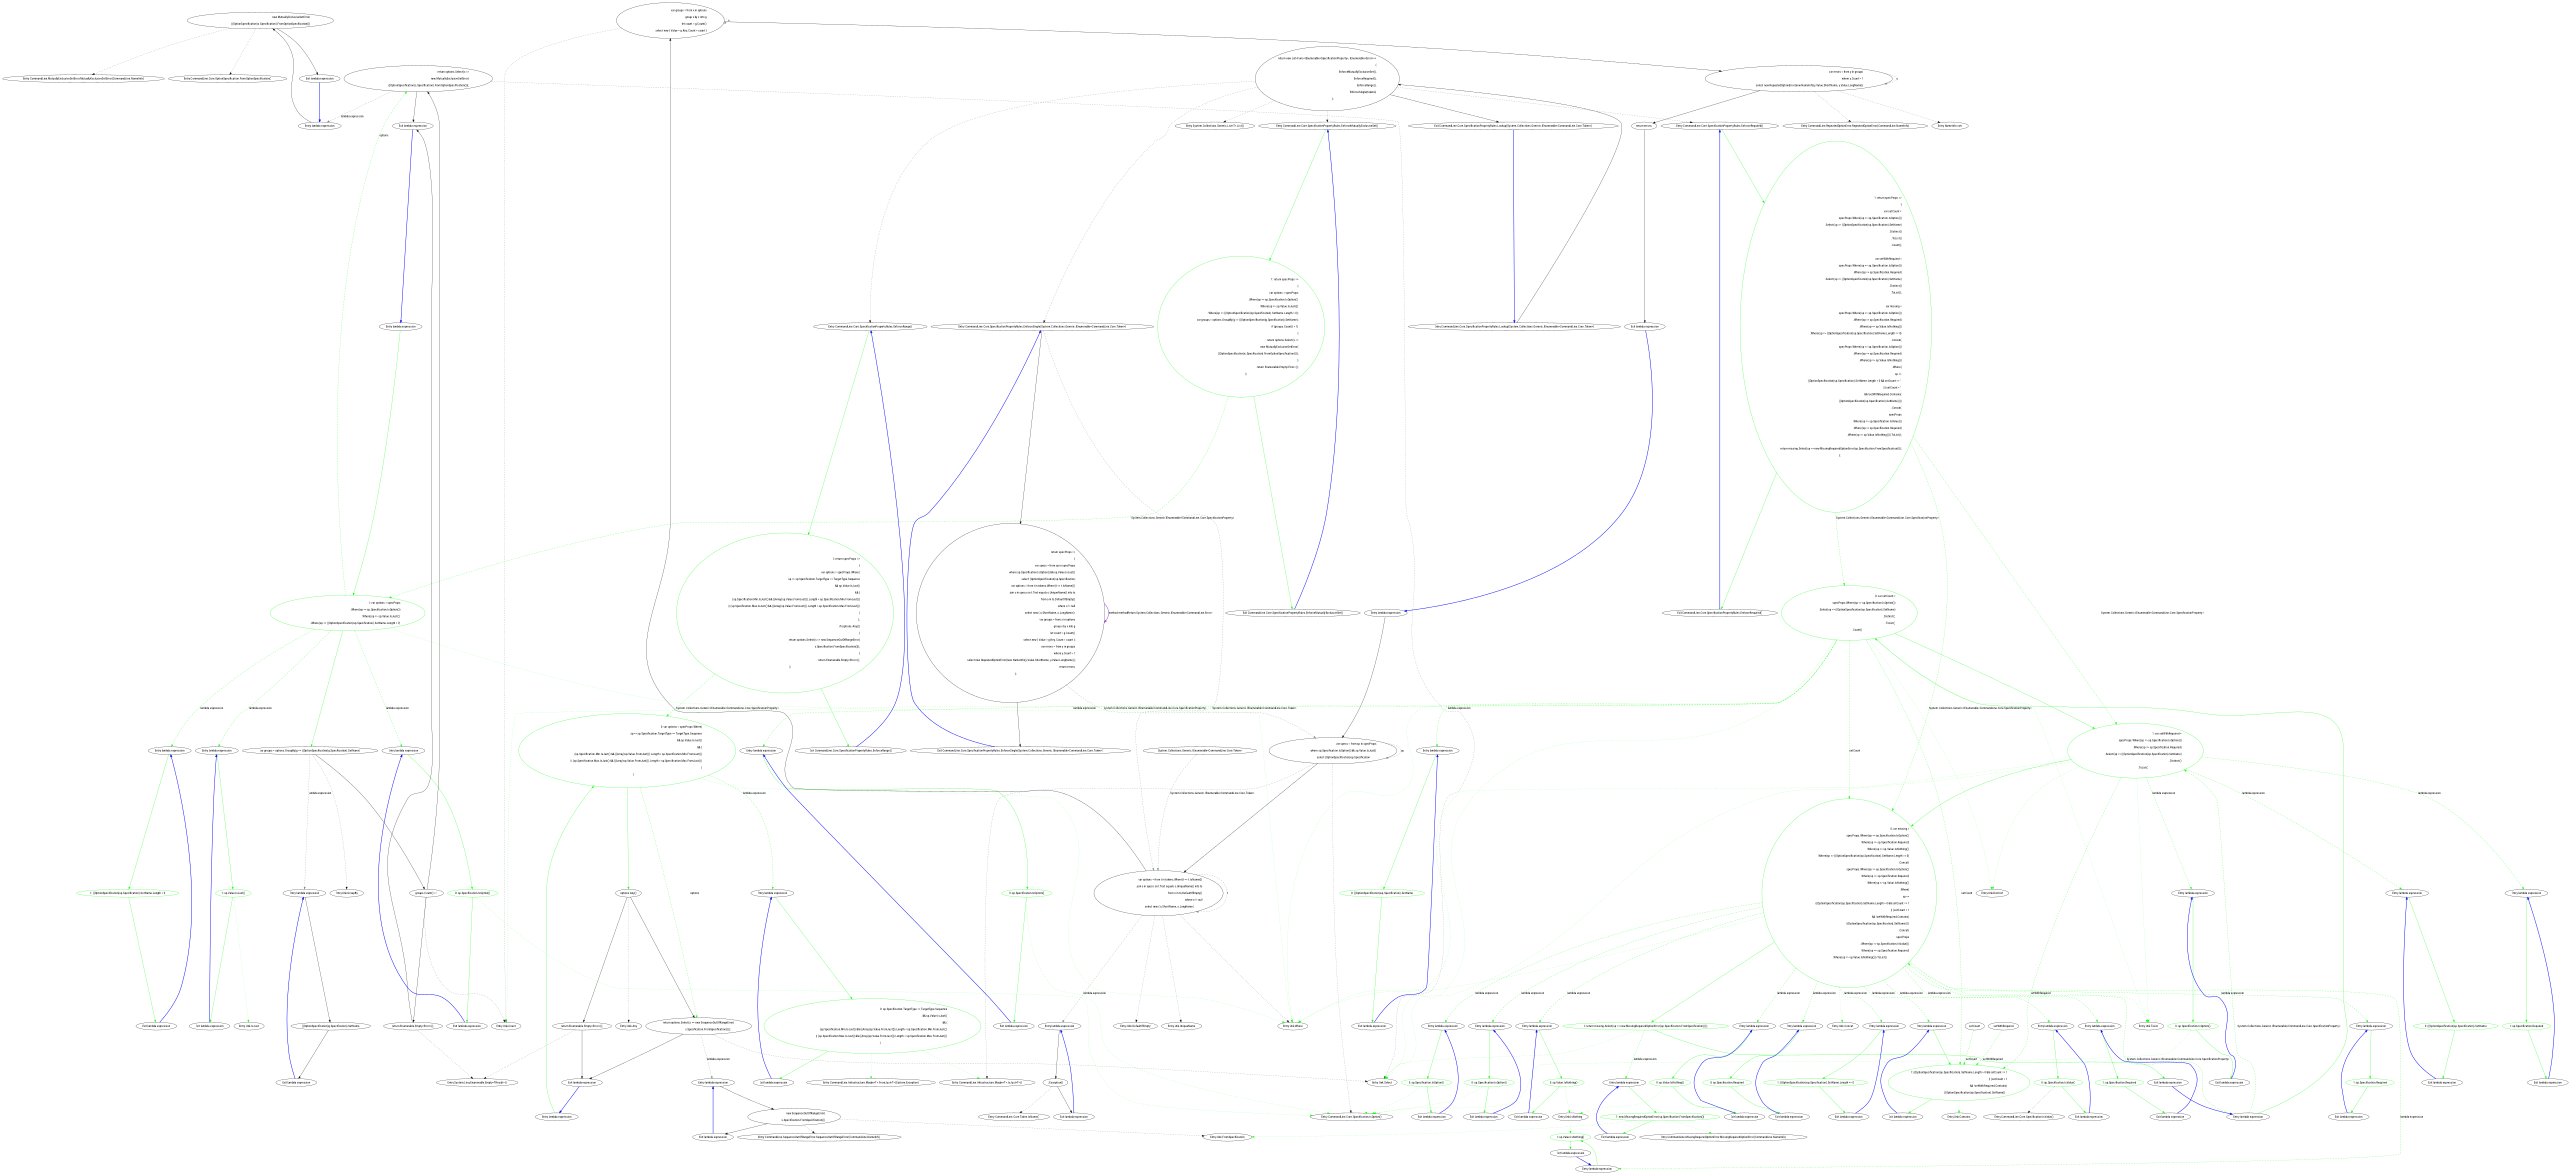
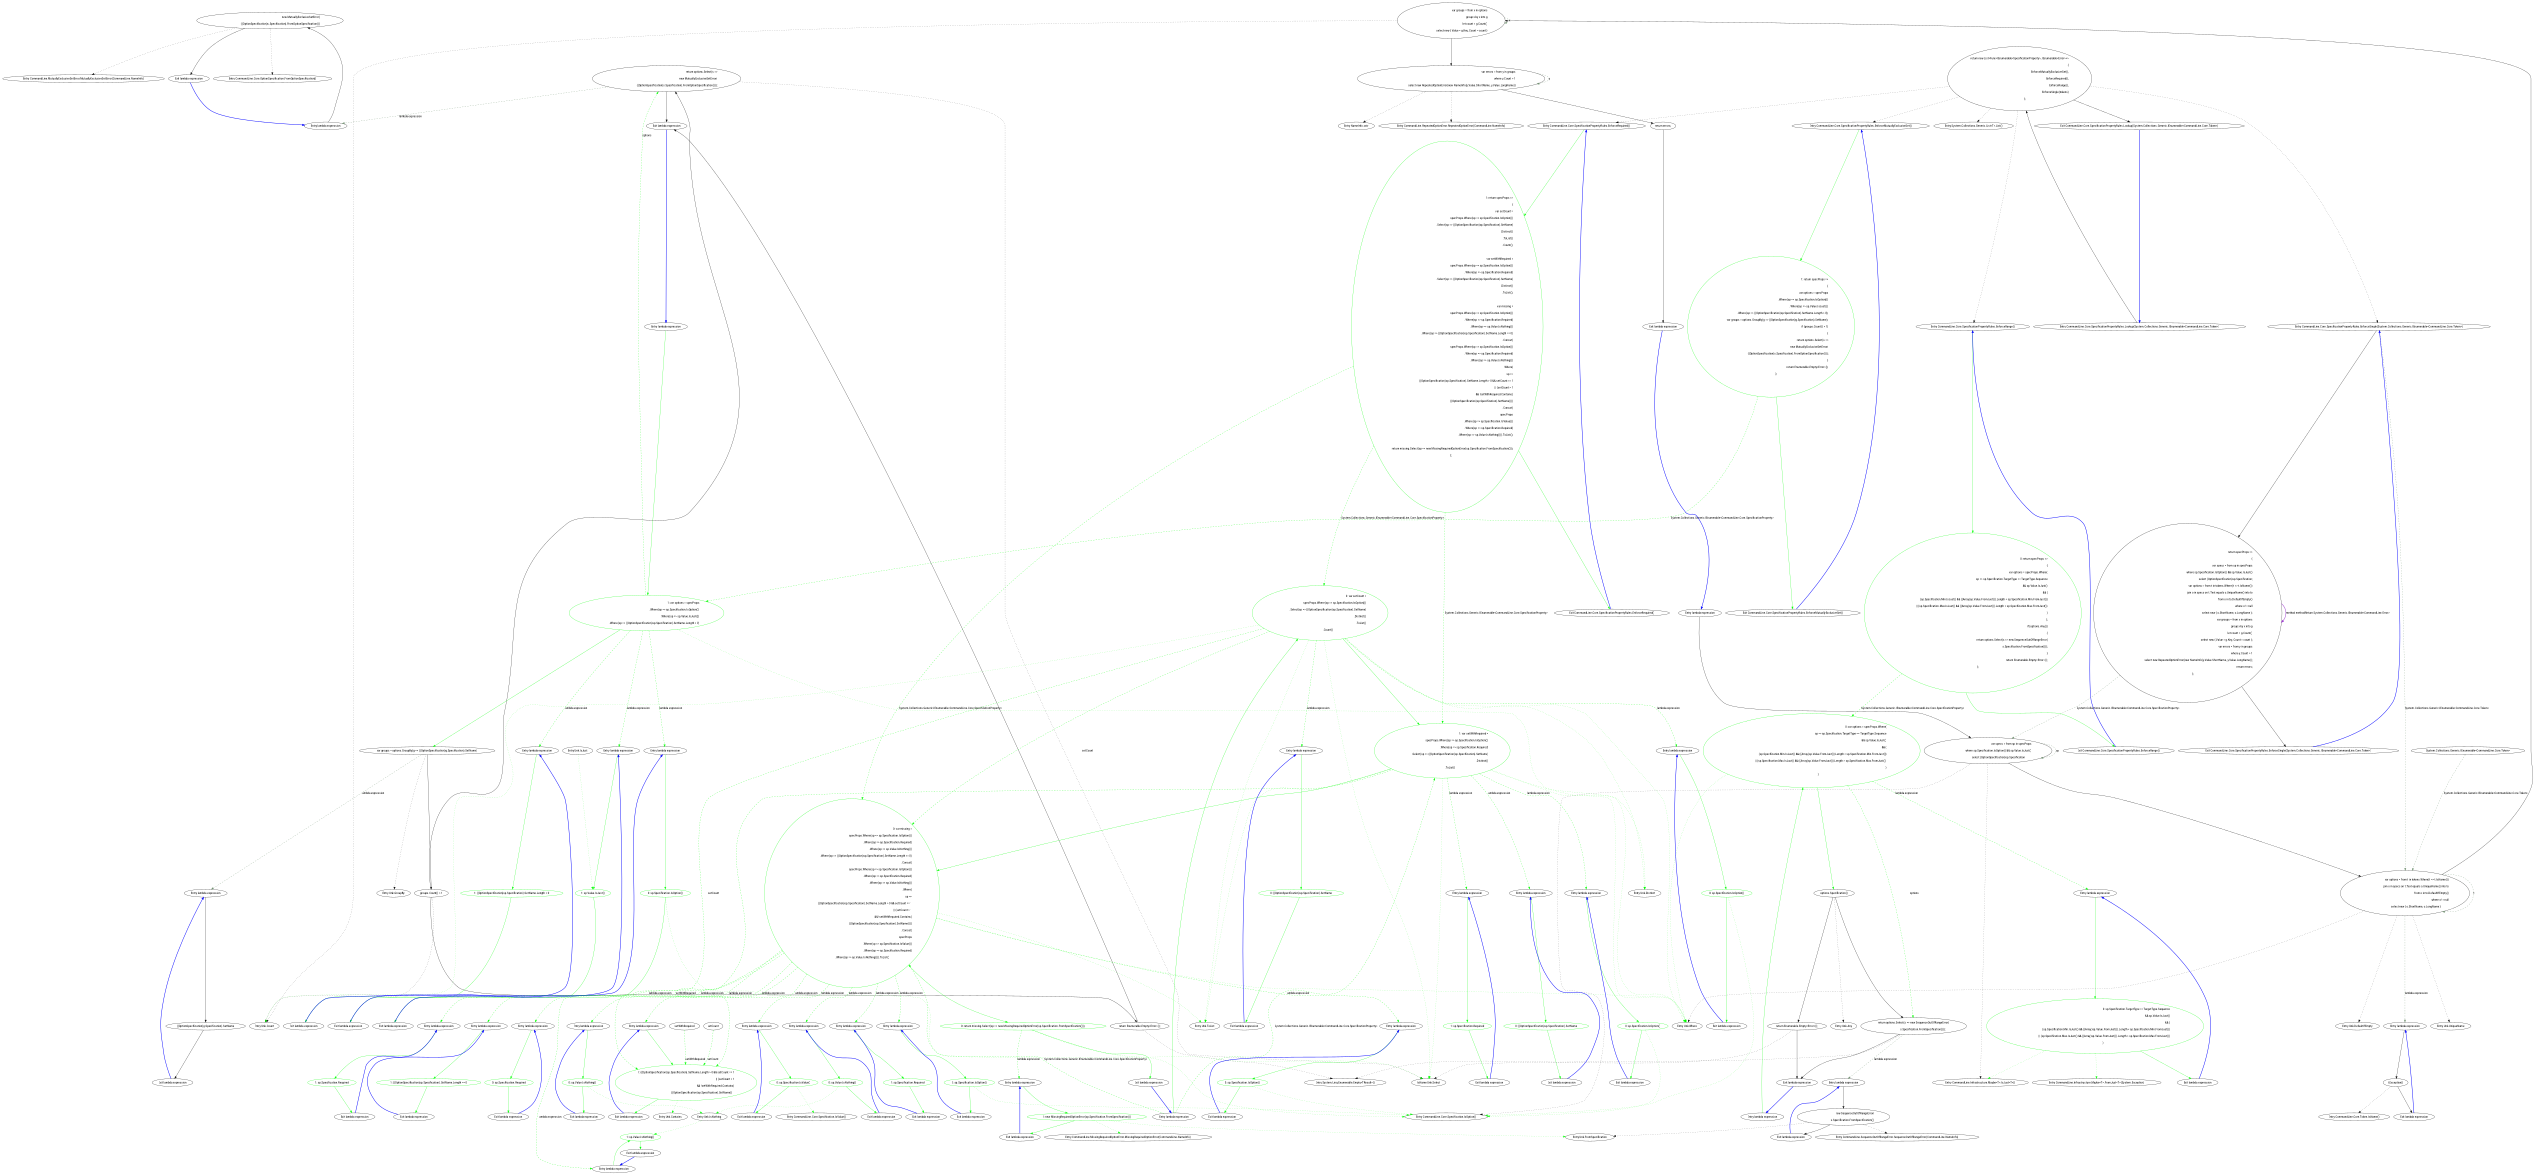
(628, 893) -> (1834, 893)
(241, 959) -> (585, 821)
(1843, 1026) -> none
(1382, 1083) -> (1429, 1083)
(2042, 1099) -> (804, 1099)
